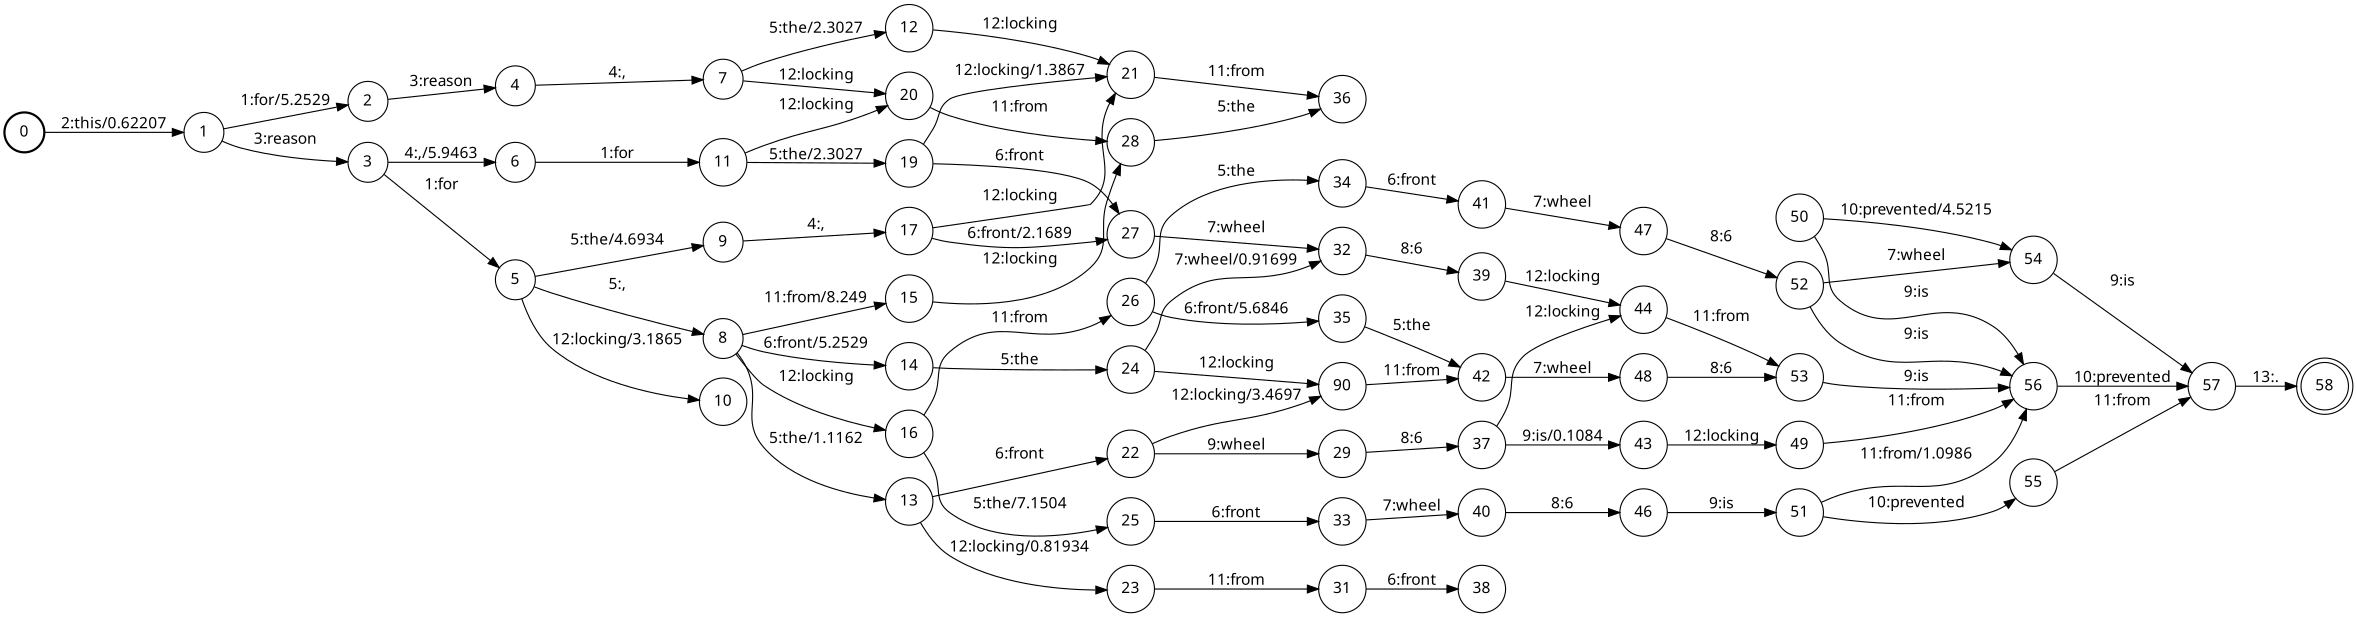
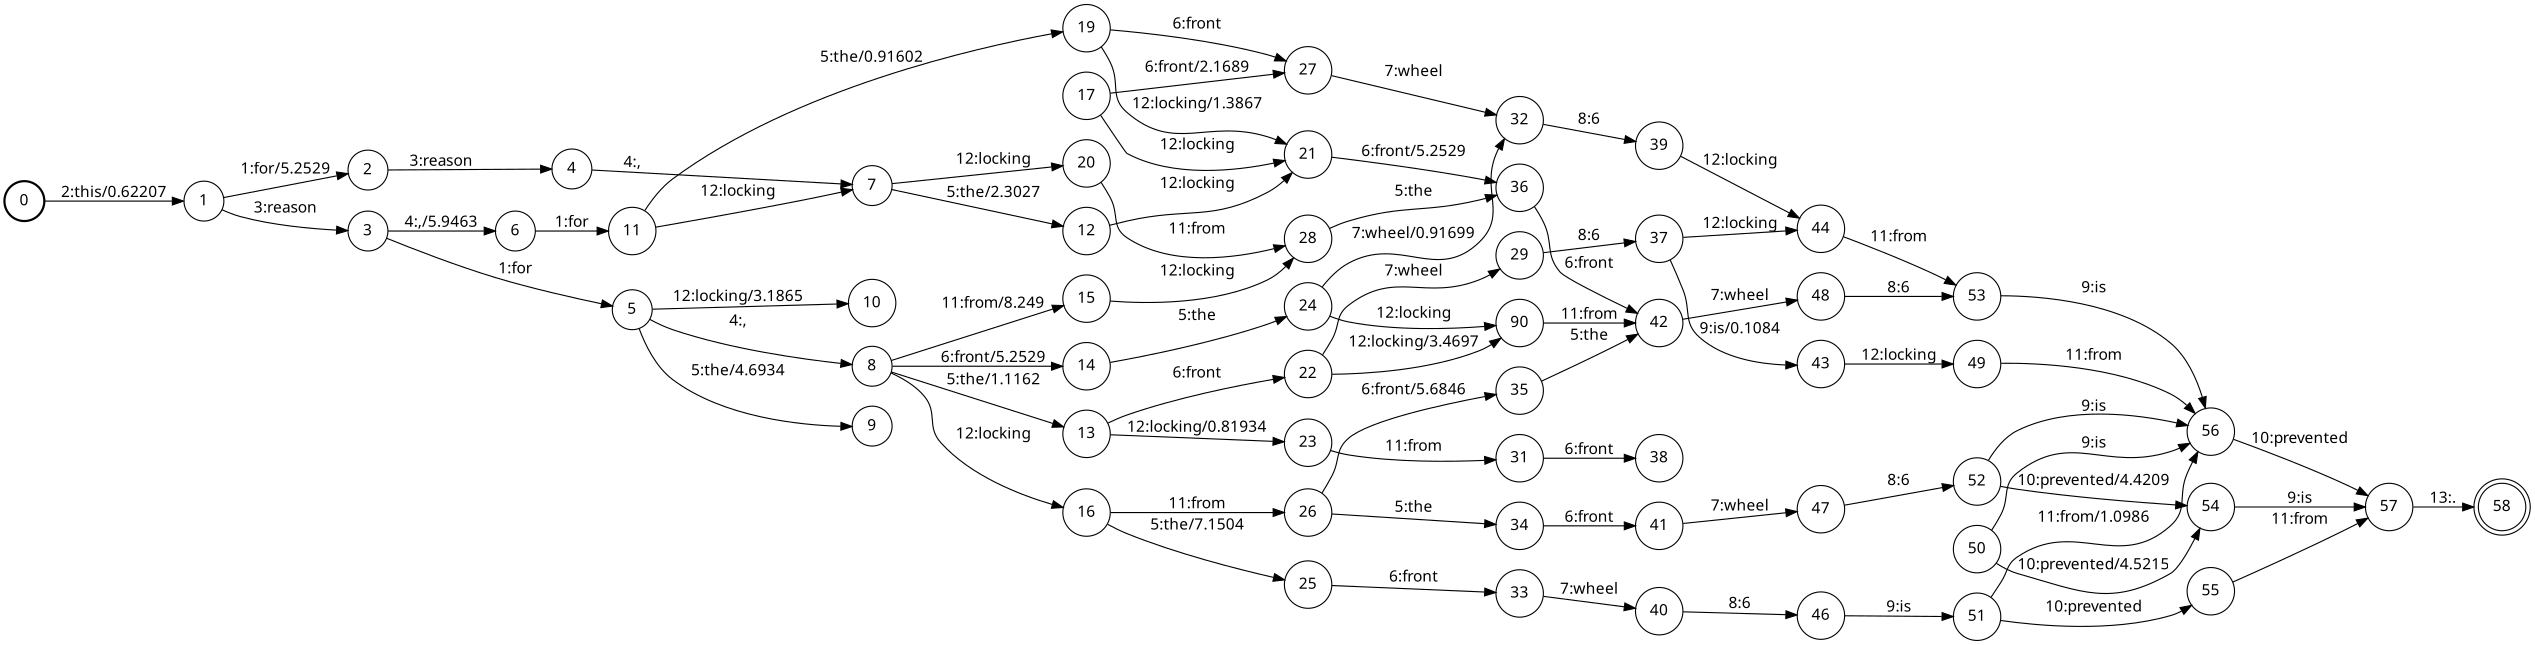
(1237, 72) -> (1414, 152)
(811, 131) -> (749, 210)
(816, 155) -> (872, 58)
(809, 237) -> none
(1917, 256) -> (2094, 481)
none -> (1562, 274)
(617, 285) -> (738, 321)
(1237, 445) -> (1414, 271)
